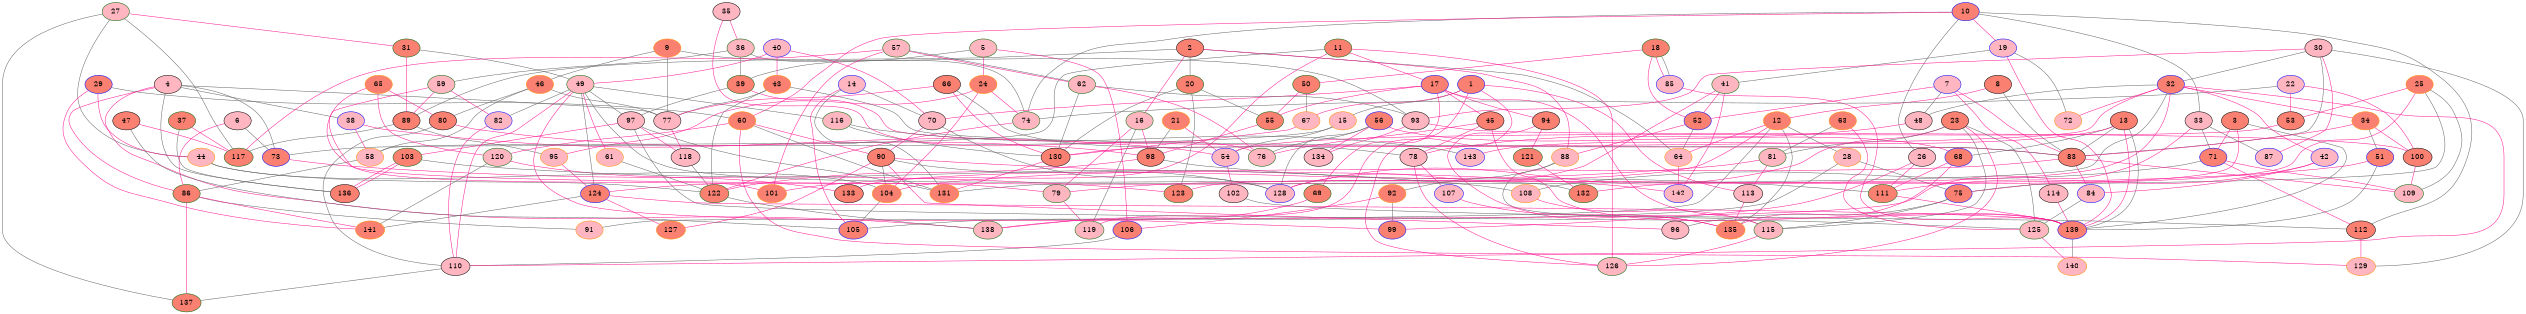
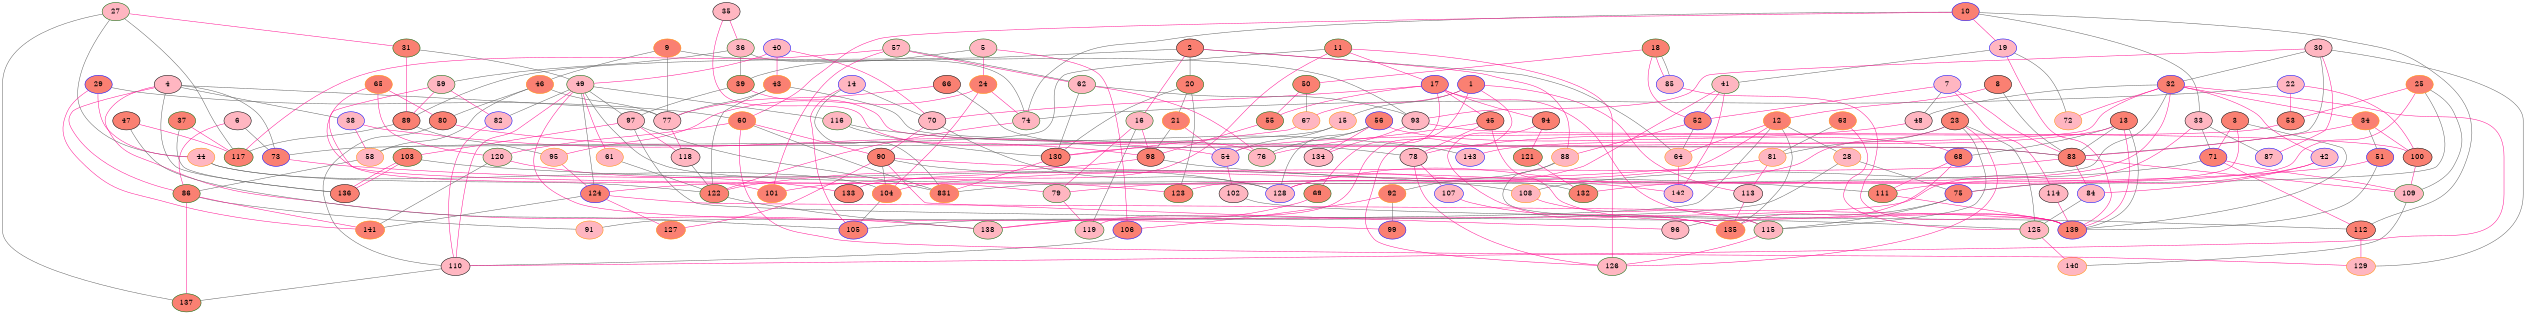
(1230, 103) -> (1183, 103)
(992, 131) -> none
(1772, 157) -> (1772, 157)
(1922, 157) -> none
(944, 194) -> (944, 194)
(2072, 251) -> (2257, 256)
